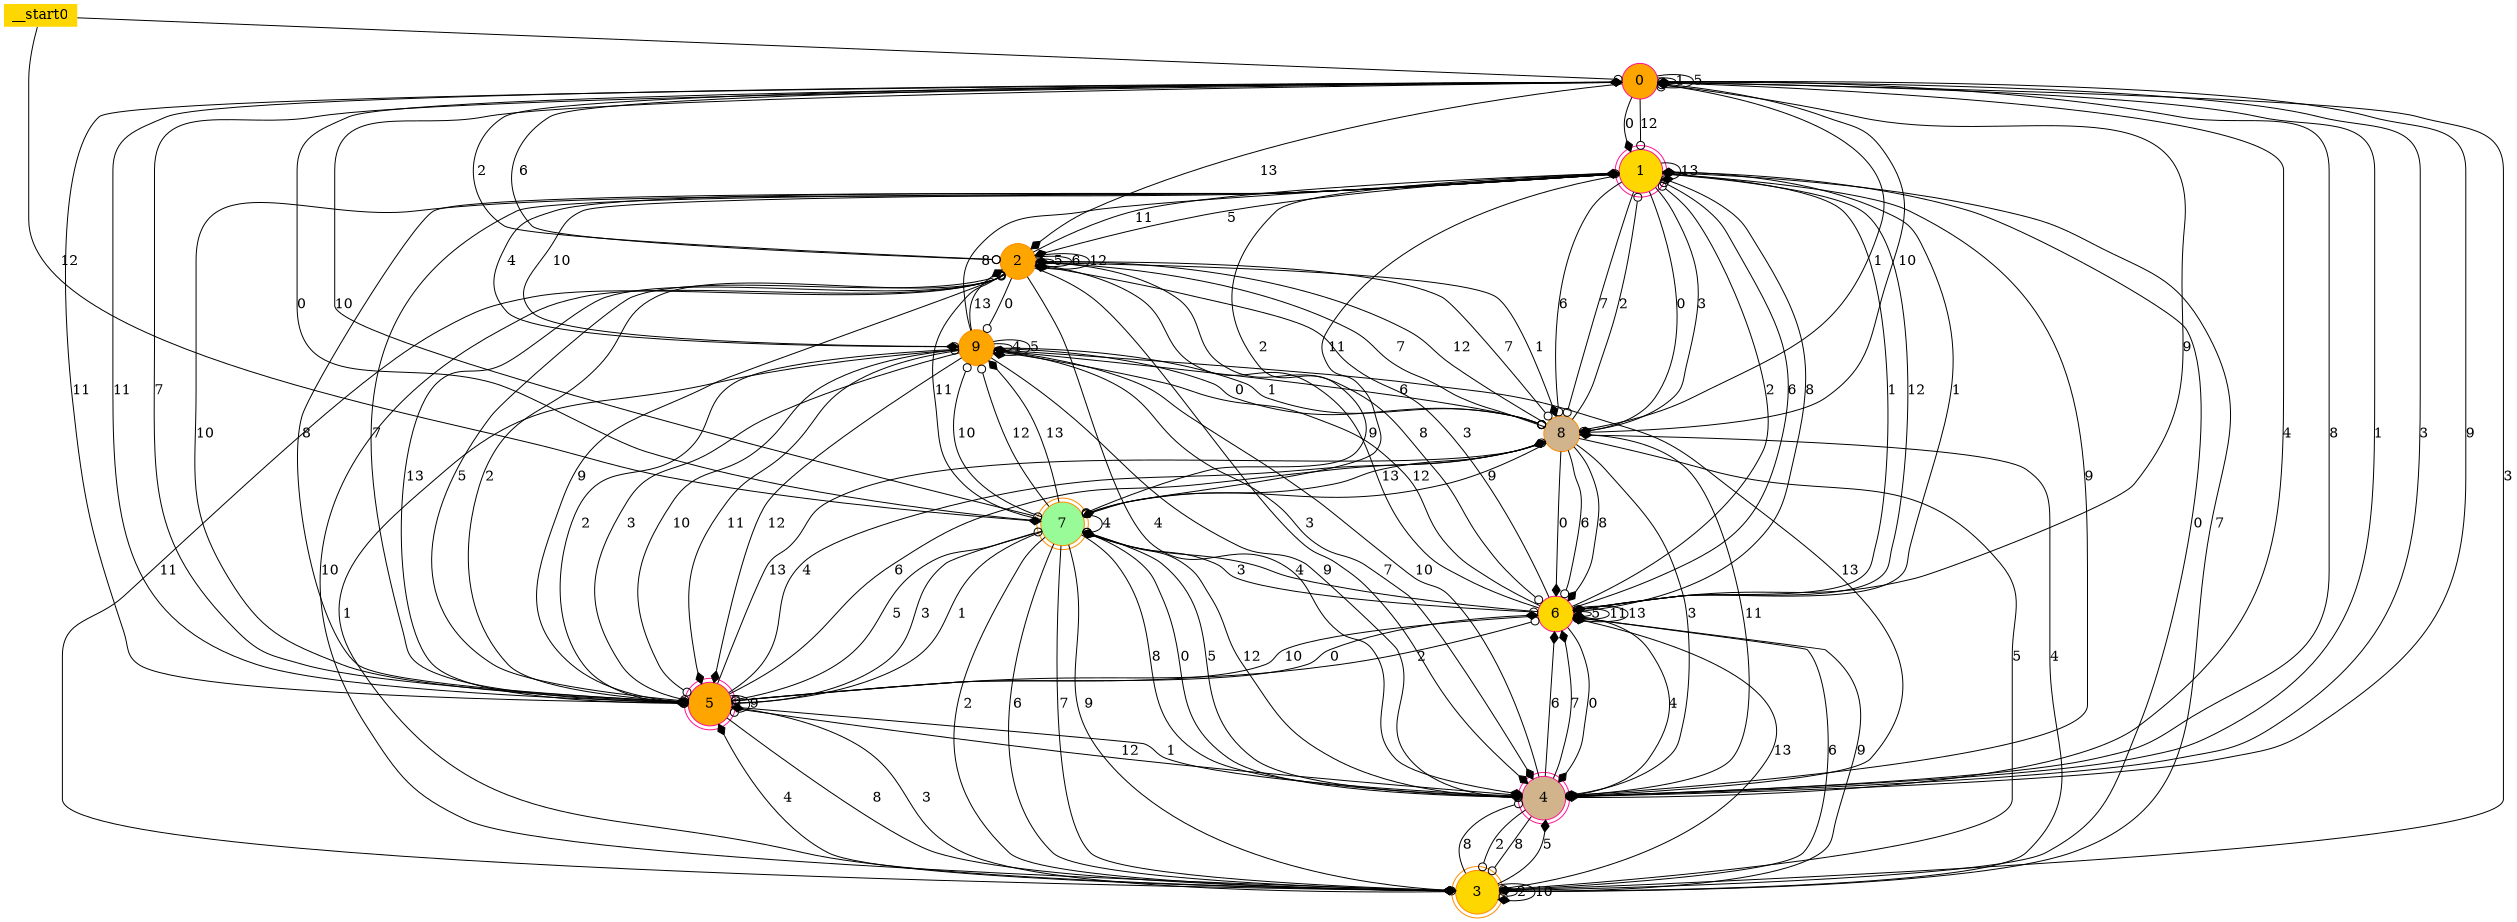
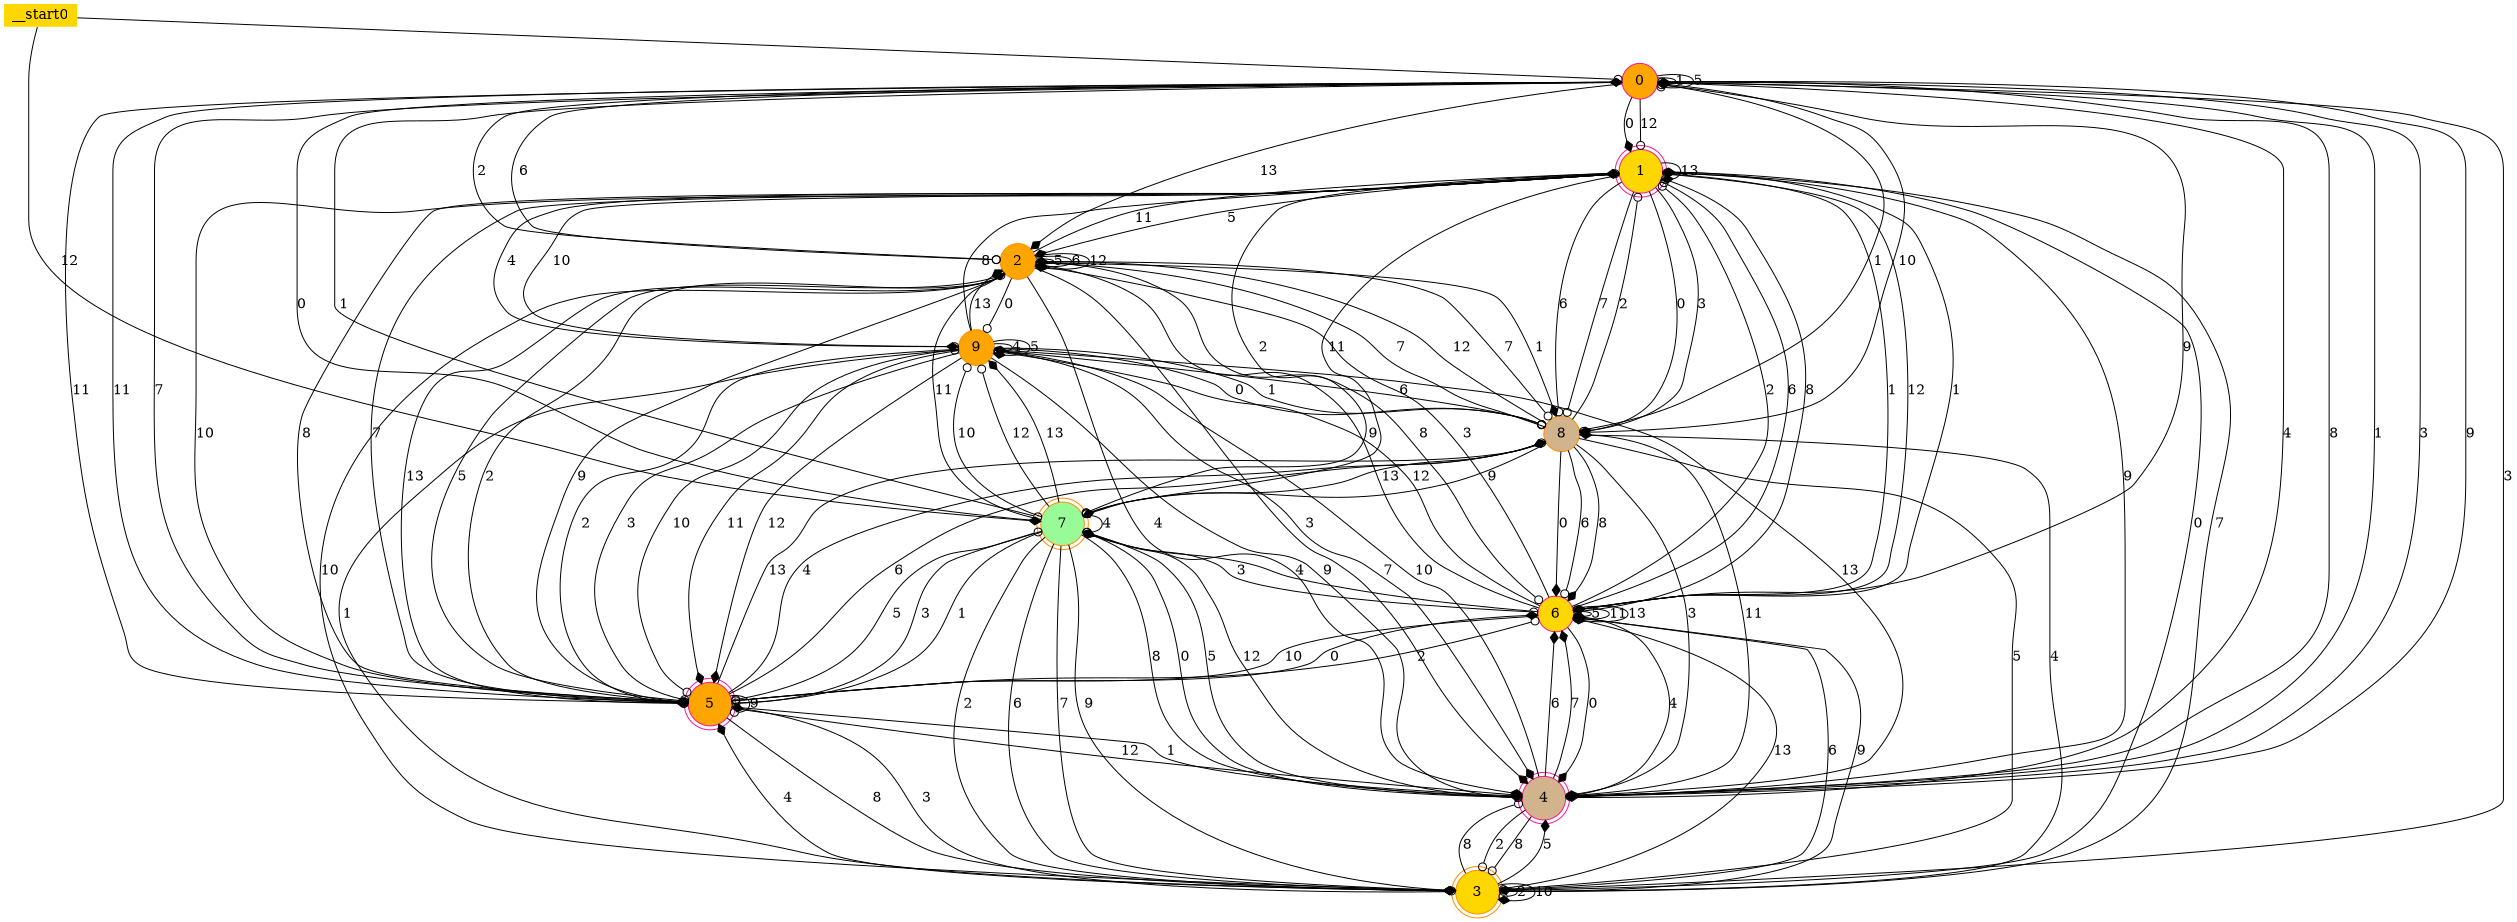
(344, 305) -> (344, 305)
(495, 412) -> (495, 412)
(2087, 561) -> (2125, 576)
(150, 829) -> none
